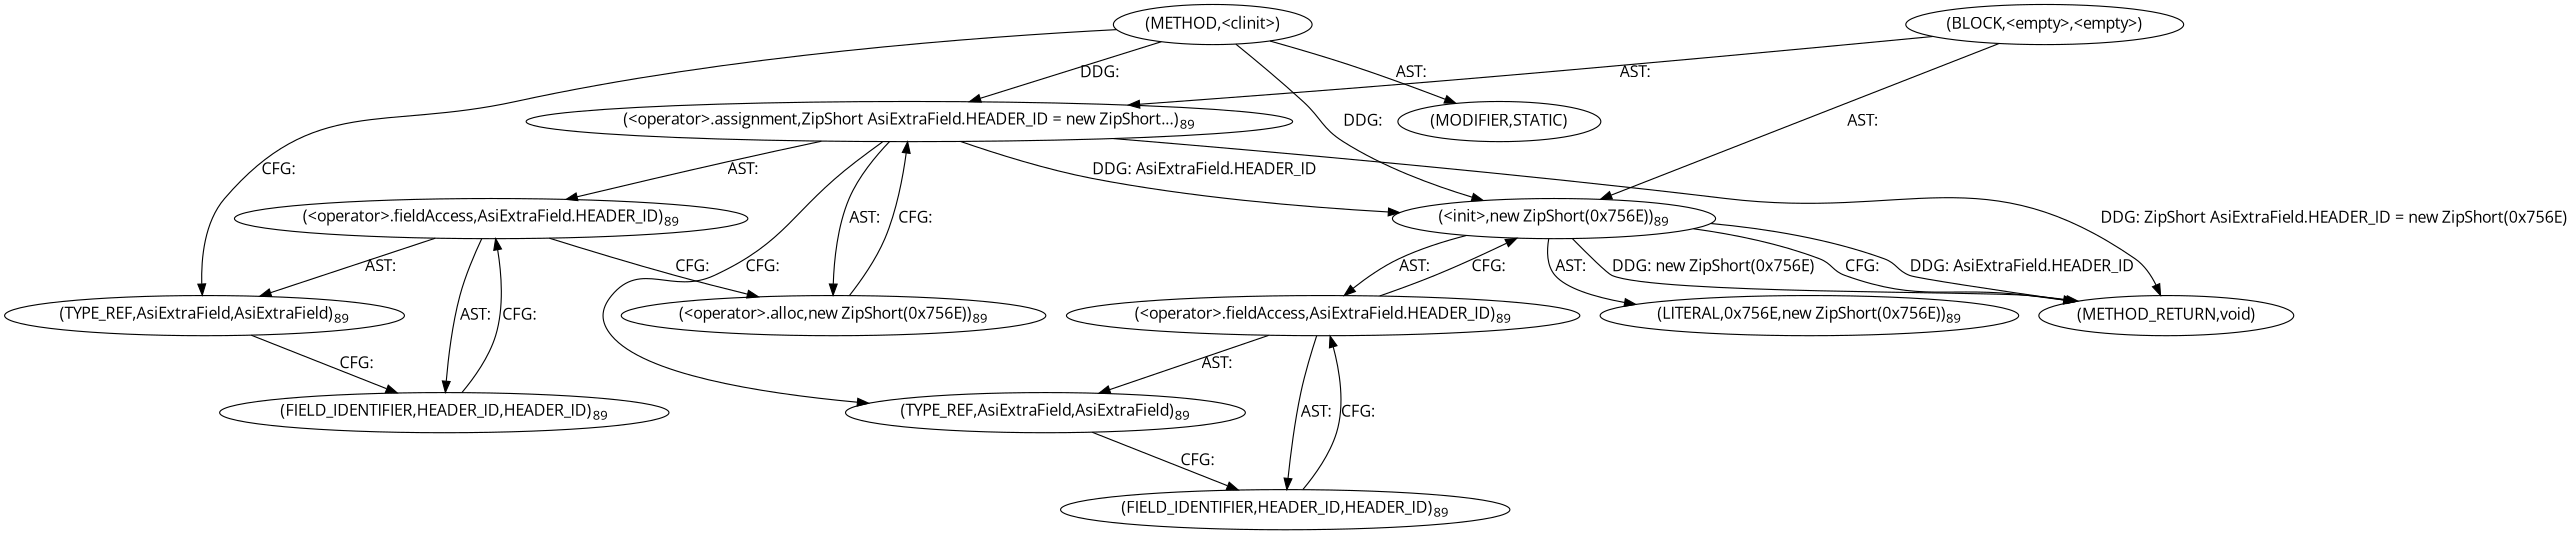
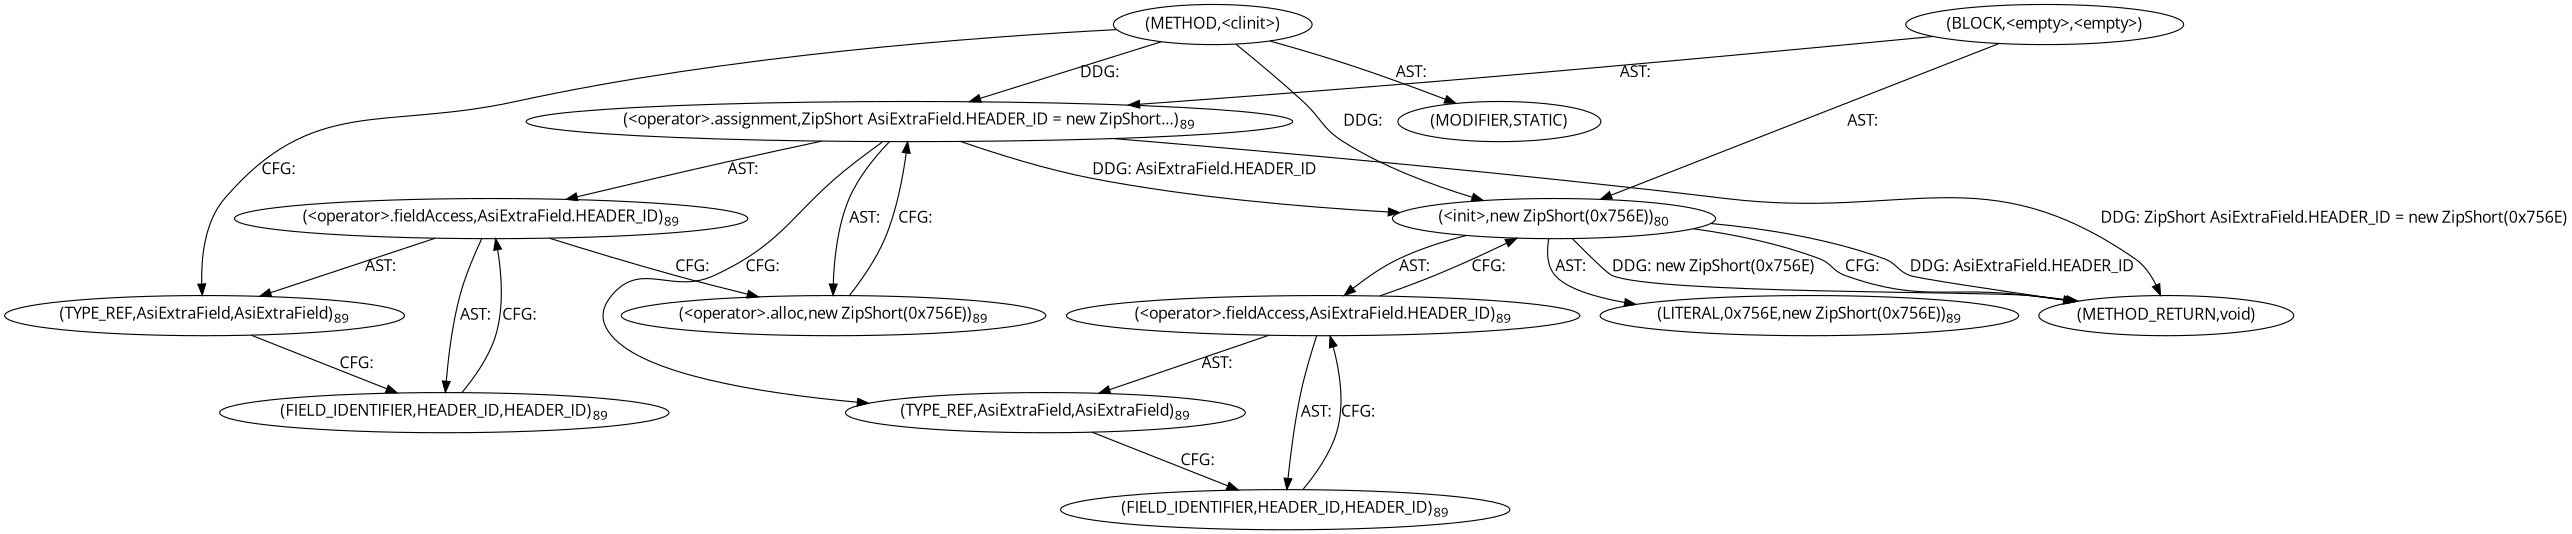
(1662, 217) -> (1662, 217)
